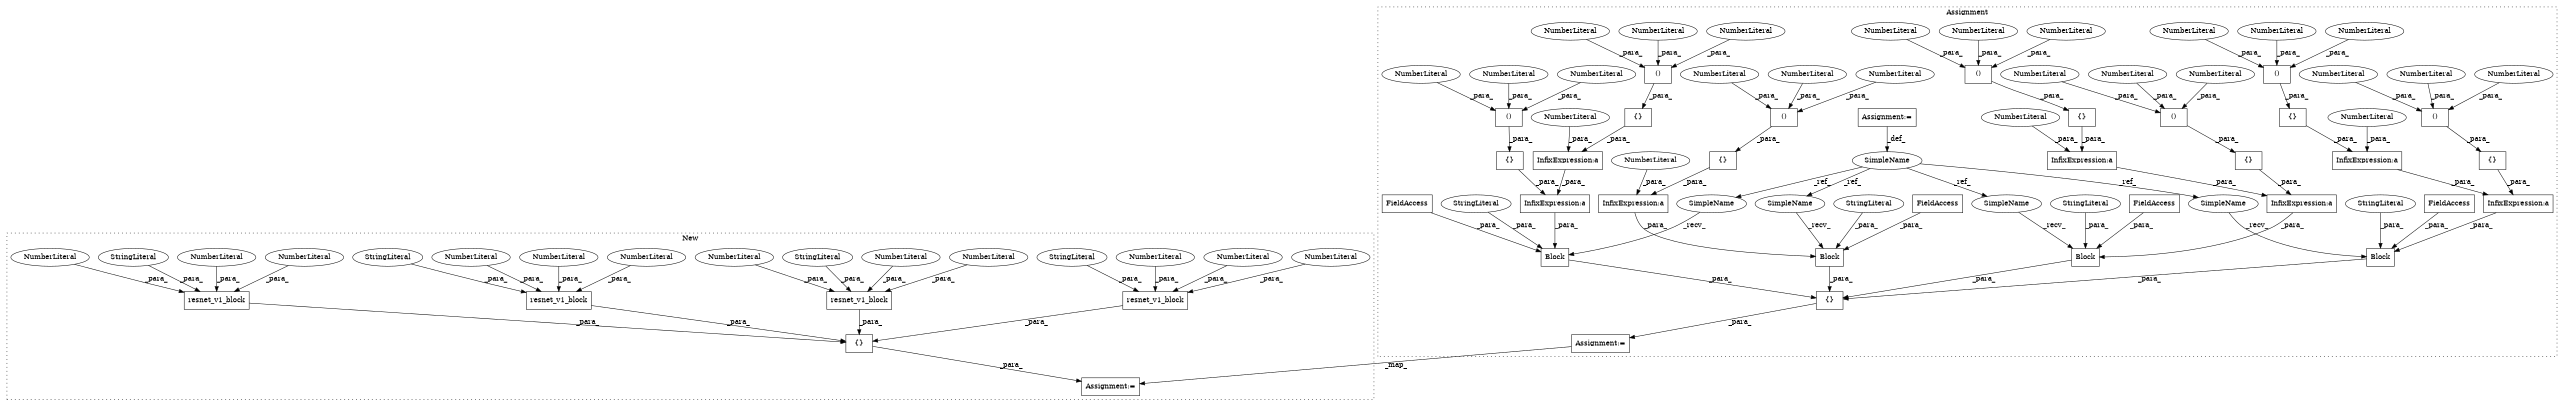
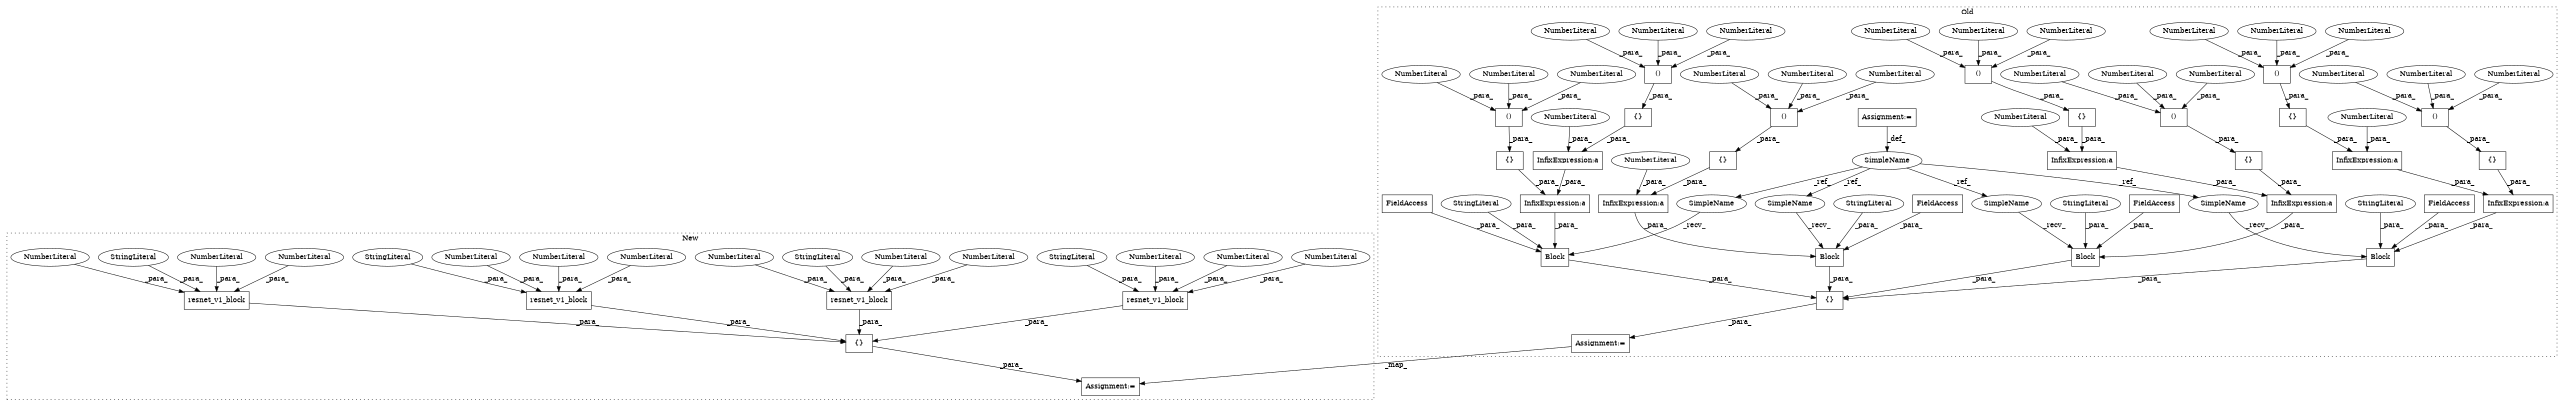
(1967, 13) -> (1967, 13)
